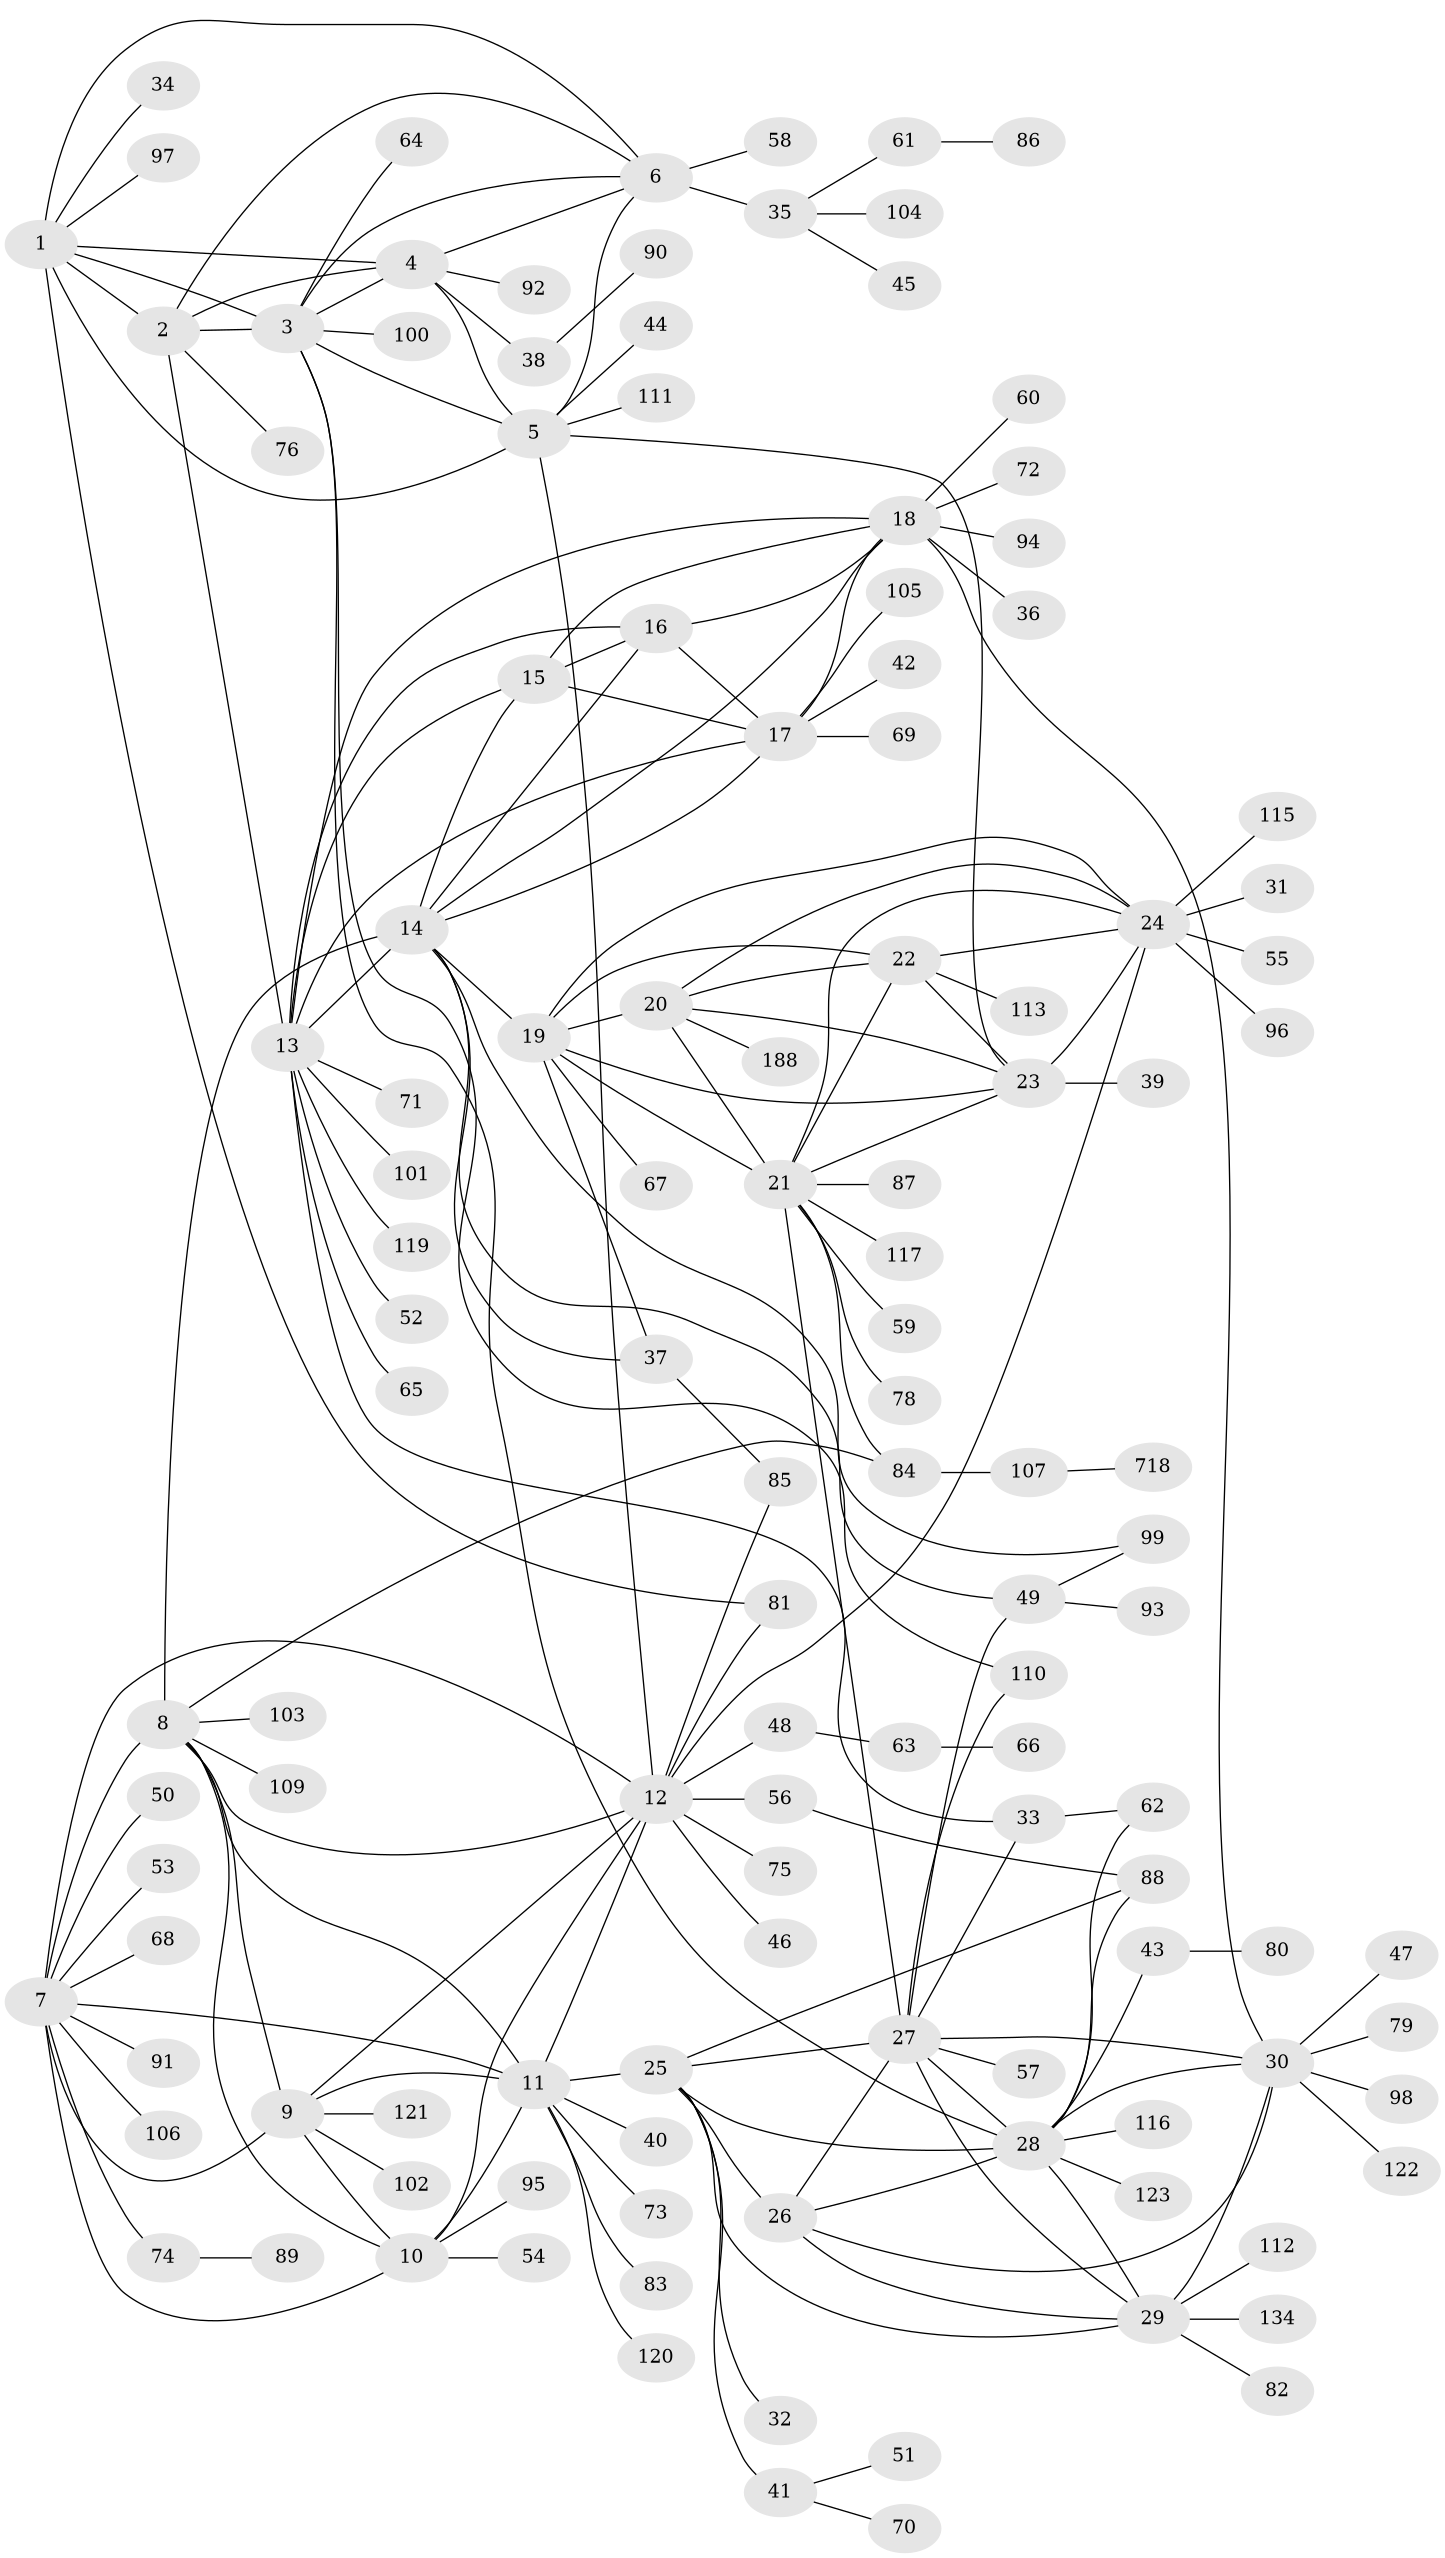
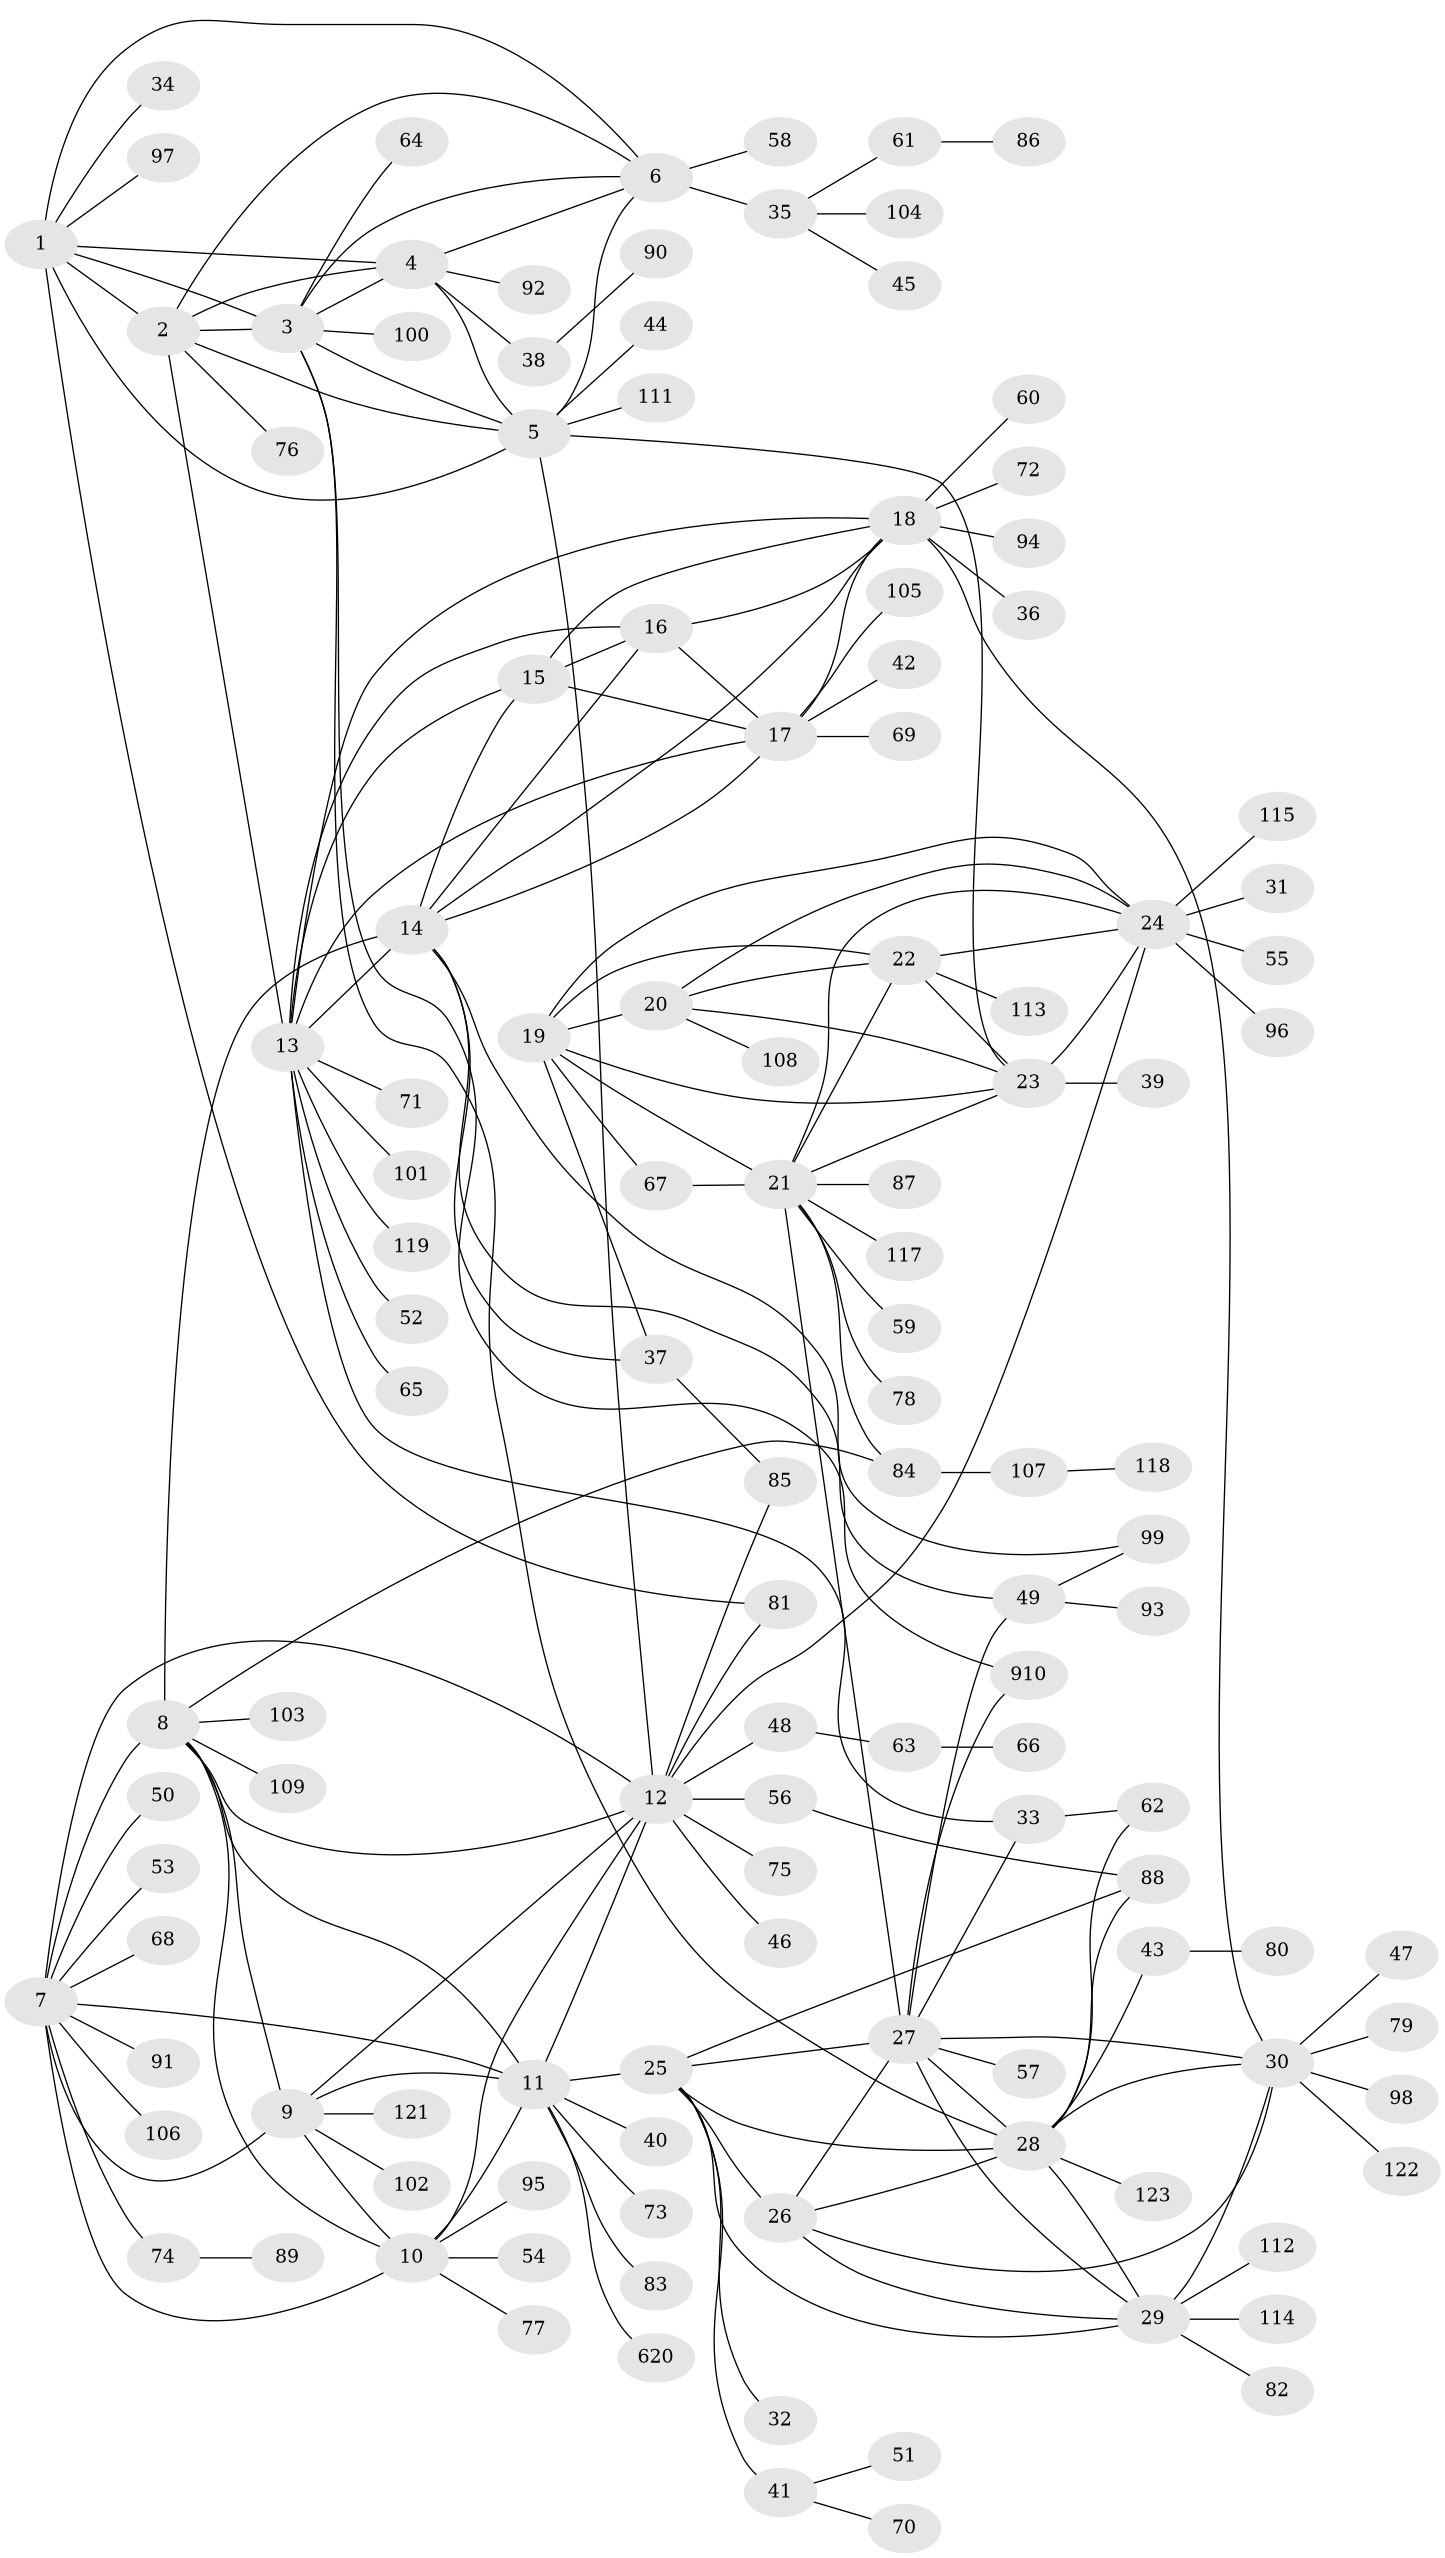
none -> (343, 400)
(473, 984) -> none
(781, 1062) -> (781, 1062)
(725, 1105) -> (719, 1185)
(1153, 1467) -> (1153, 1467)
(1029, 1675) -> (1029, 1675)
(1153, 2125) -> none
(1278, 2319) -> (1278, 2319)
none -> (534, 2330)
(656, 2358) -> (656, 2358)
